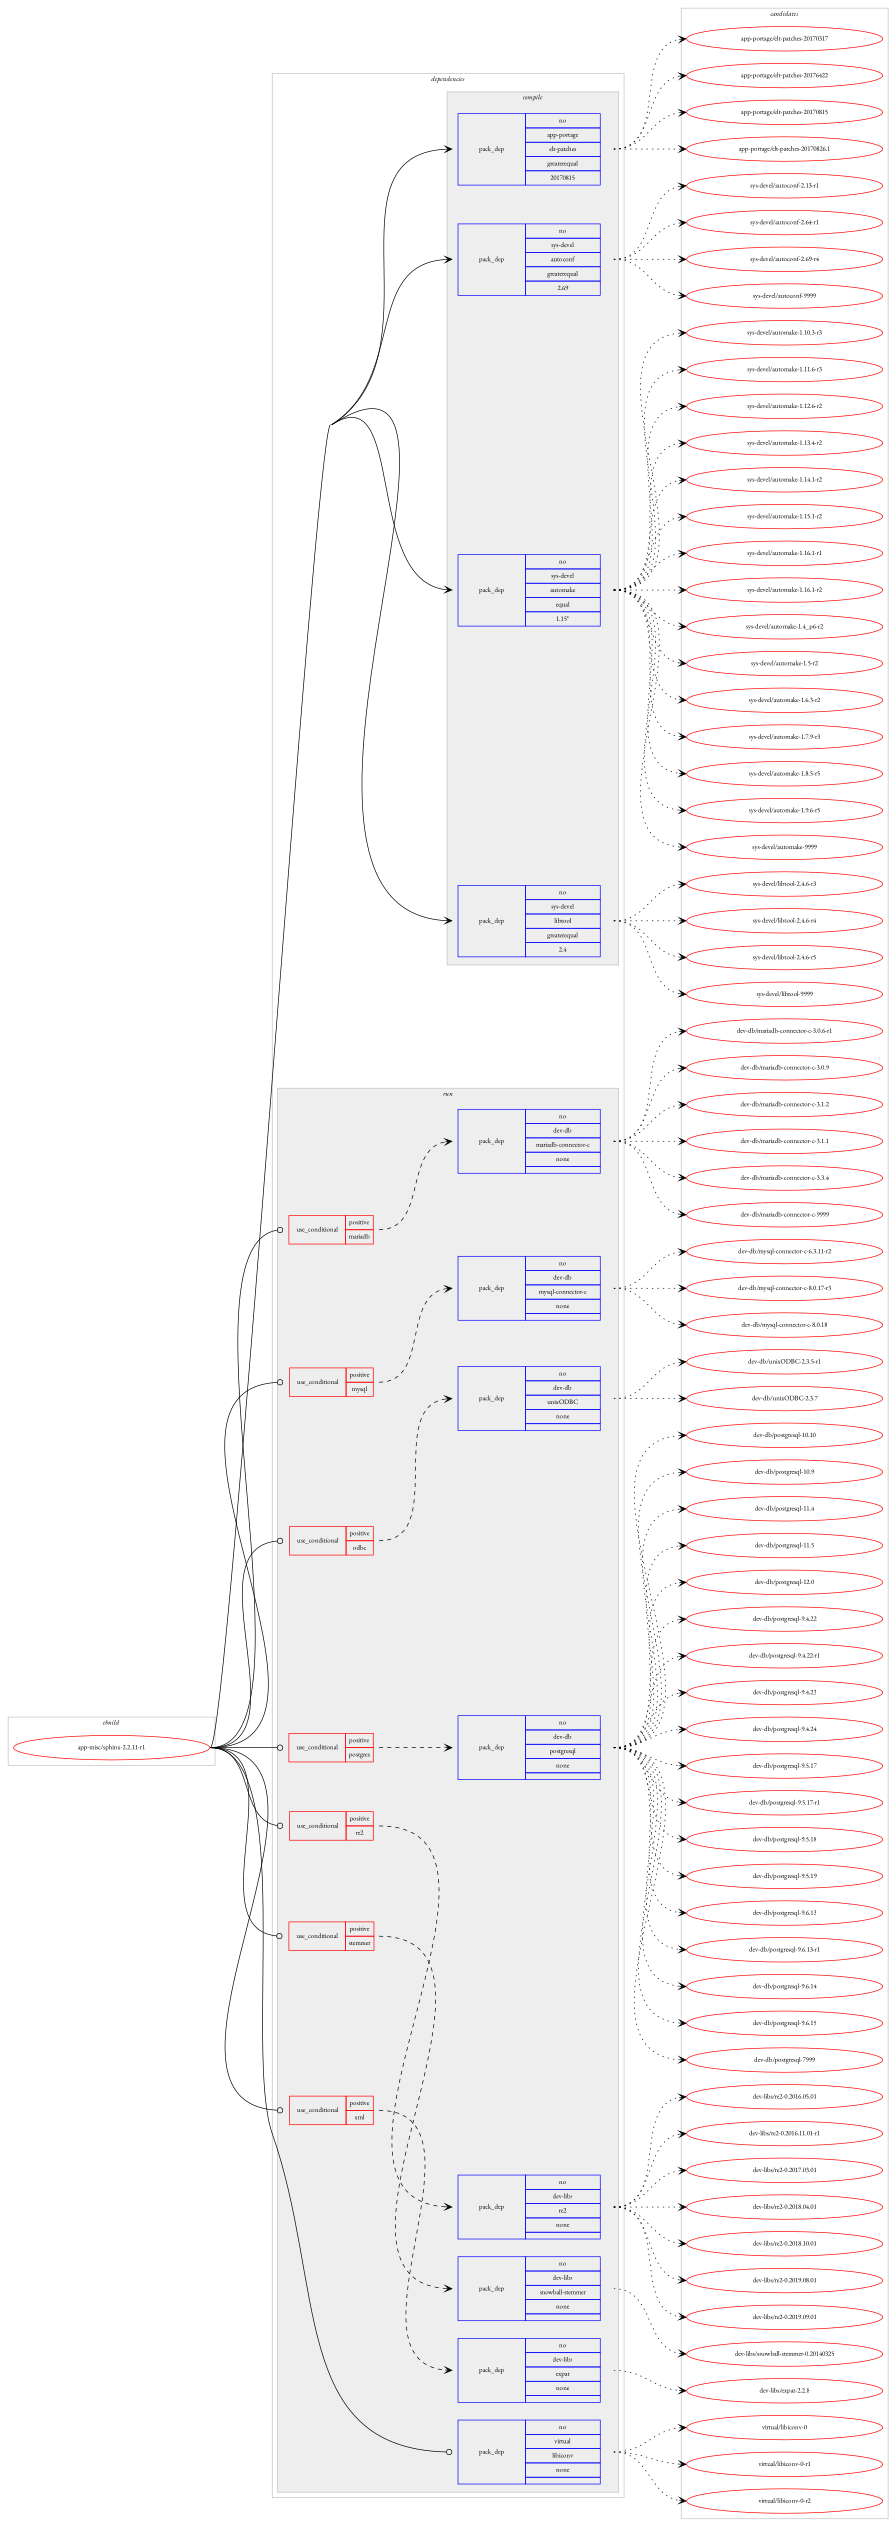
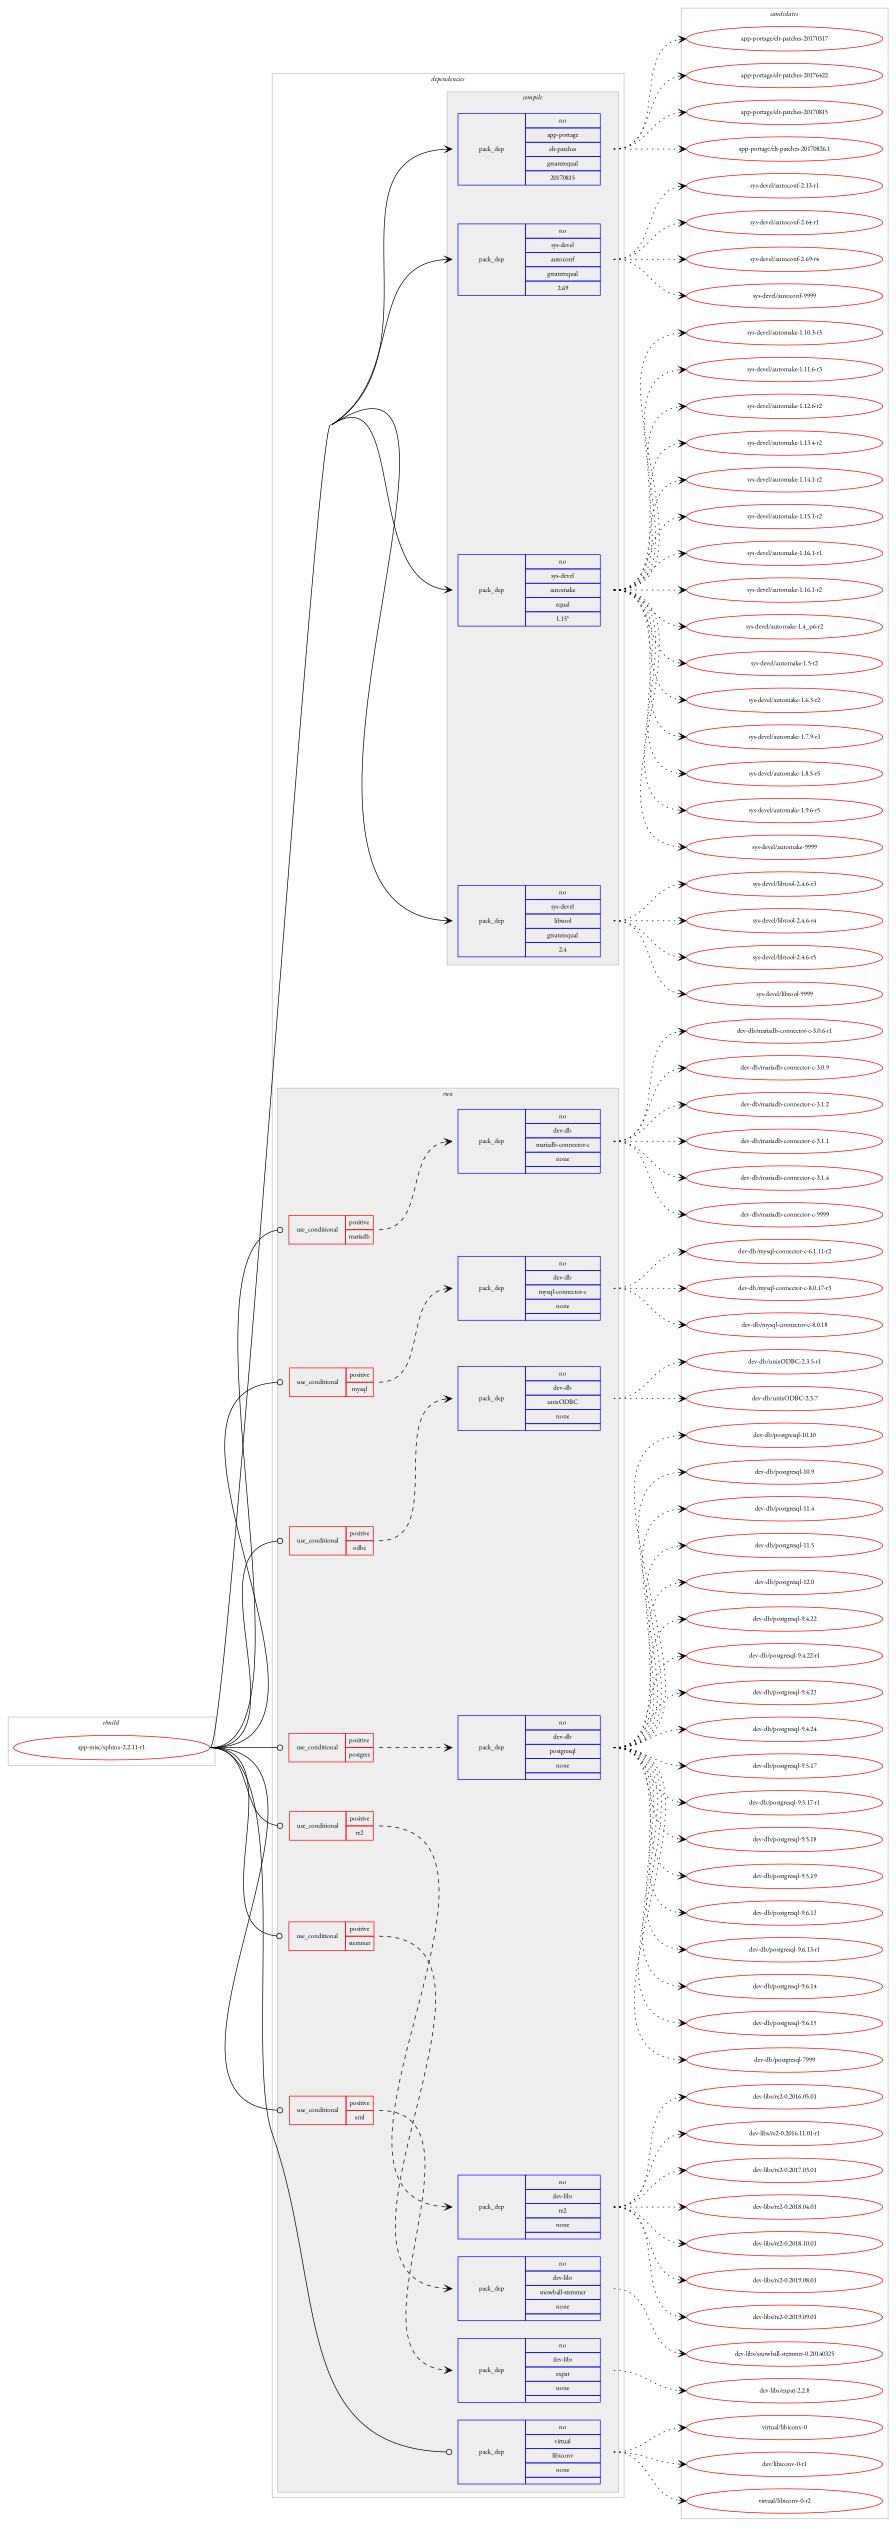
(785, 1178) -> (785, 1178)
(785, 1252) -> (785, 1252)
(785, 2464) -> (785, 2464)
